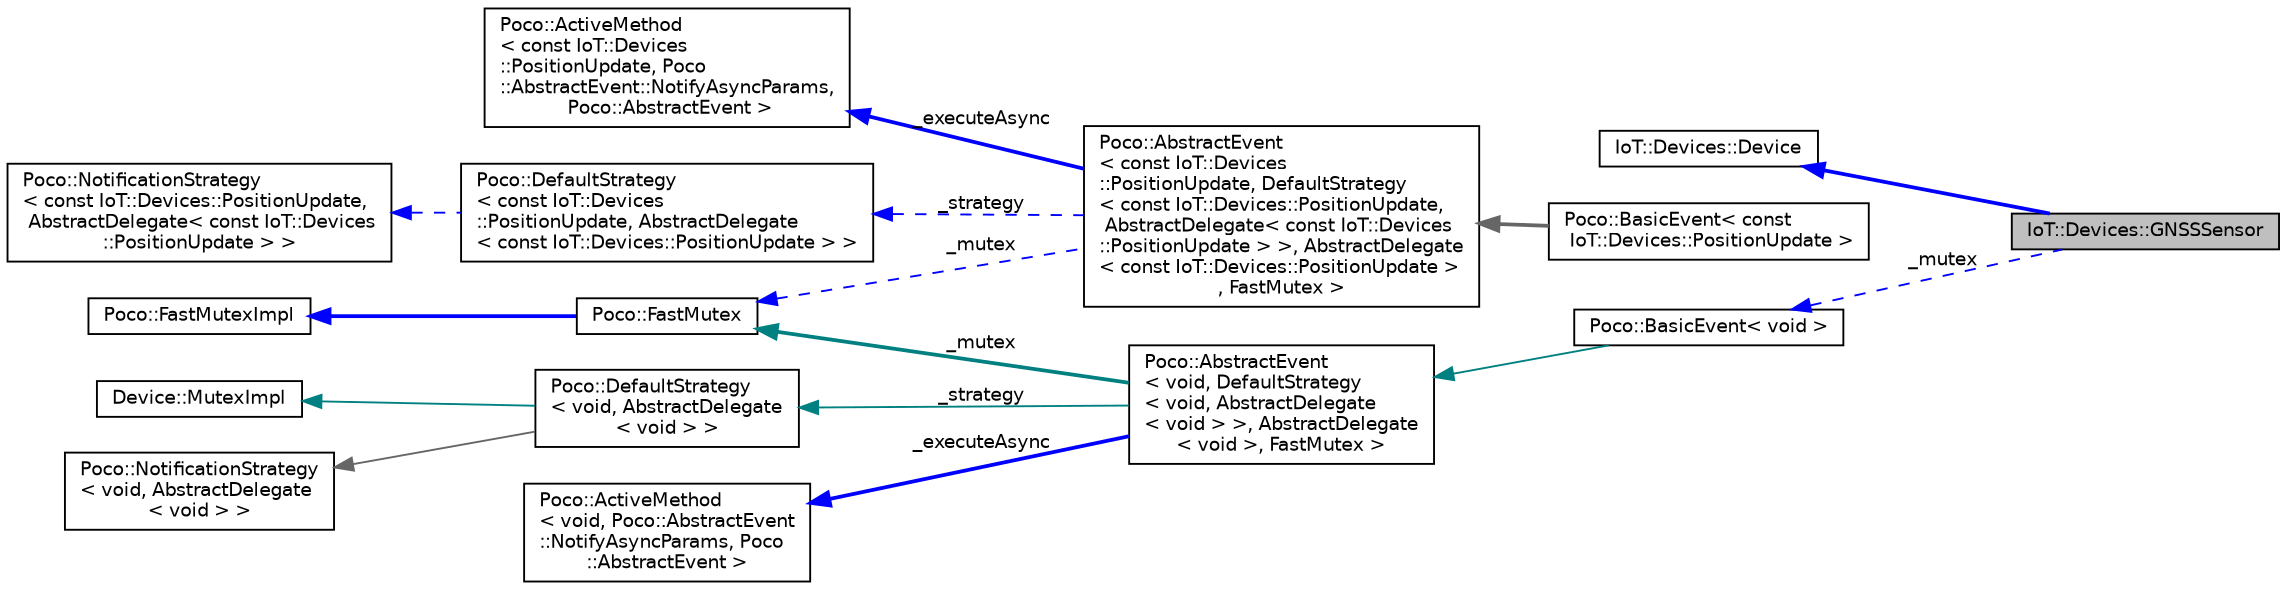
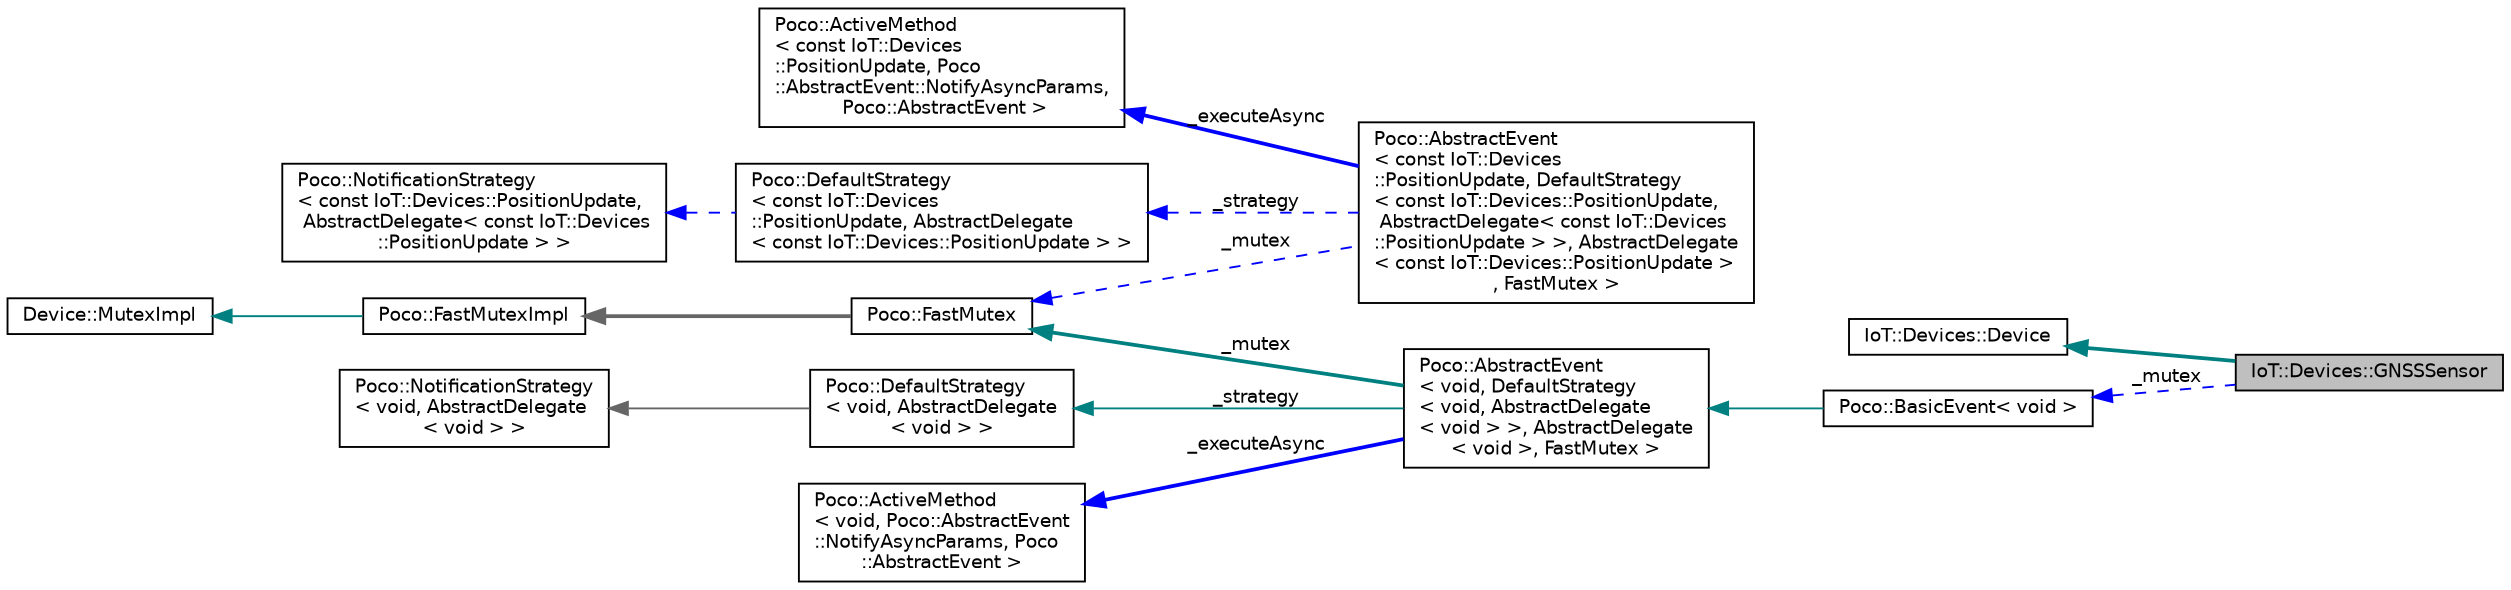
(1937, 192) -> (2161, 355)
(1709, 231) -> none
(453, 316) -> (728, 316)
(428, 404) -> (297, 316)
